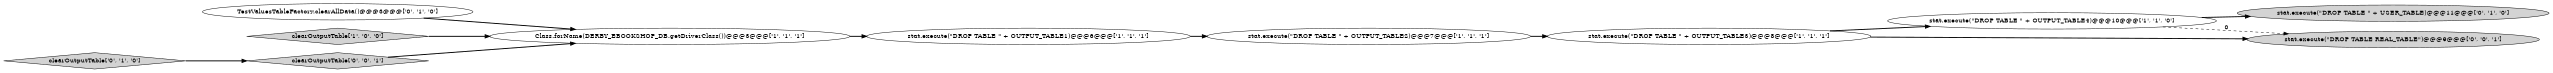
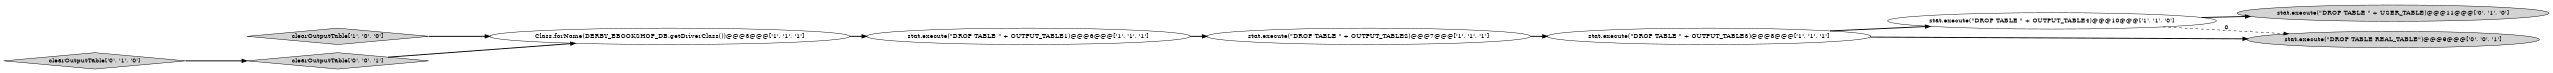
(338, 12) -> none
